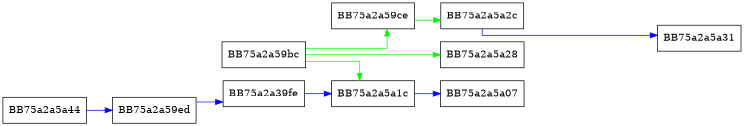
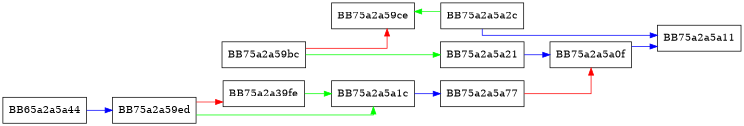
(424, 20) -> (431, 12)
(699, 38) -> (699, 38)
(353, 48) -> (353, 48)
(482, 55) -> (482, 55)
none -> (591, 55)
(339, 61) -> (285, 115)
(315, 94) -> (315, 94)
(482, 94) -> (482, 94)
(206, 102) -> (206, 102)
(45, 110) -> (45, 110)
